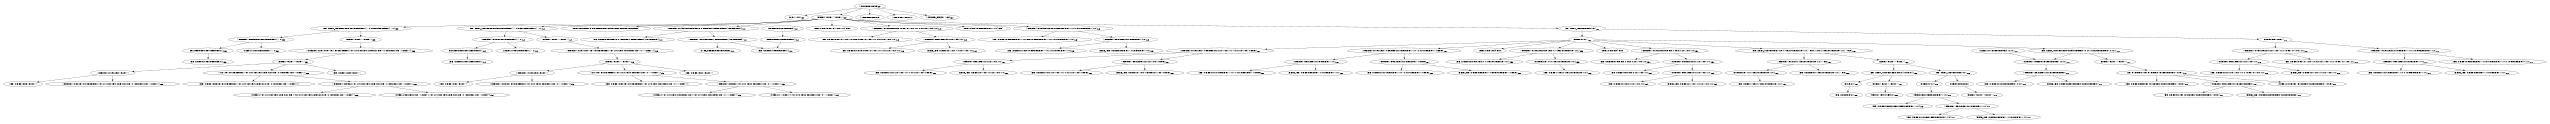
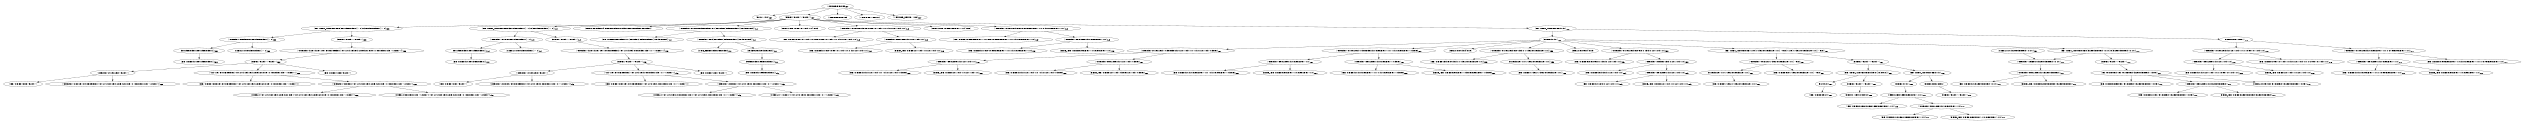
(746, 45) -> (744, 45)
(2016, 50) -> (2036, 50)
